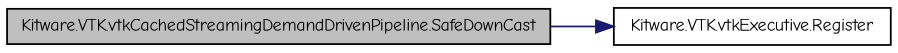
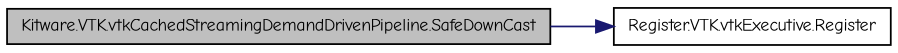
(752, 26) -> (752, 26)
